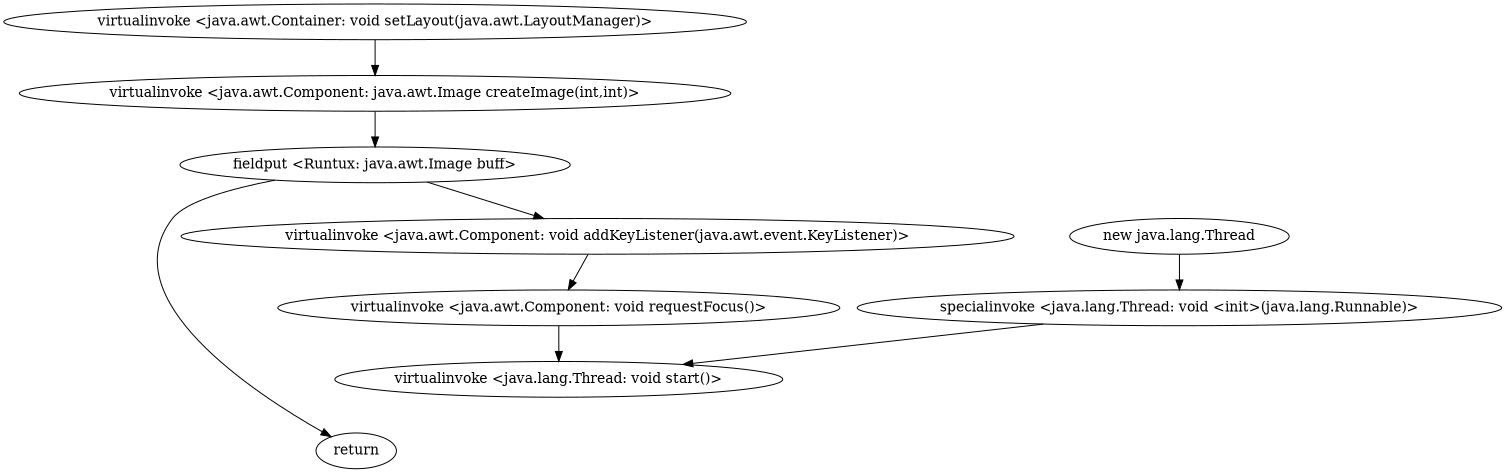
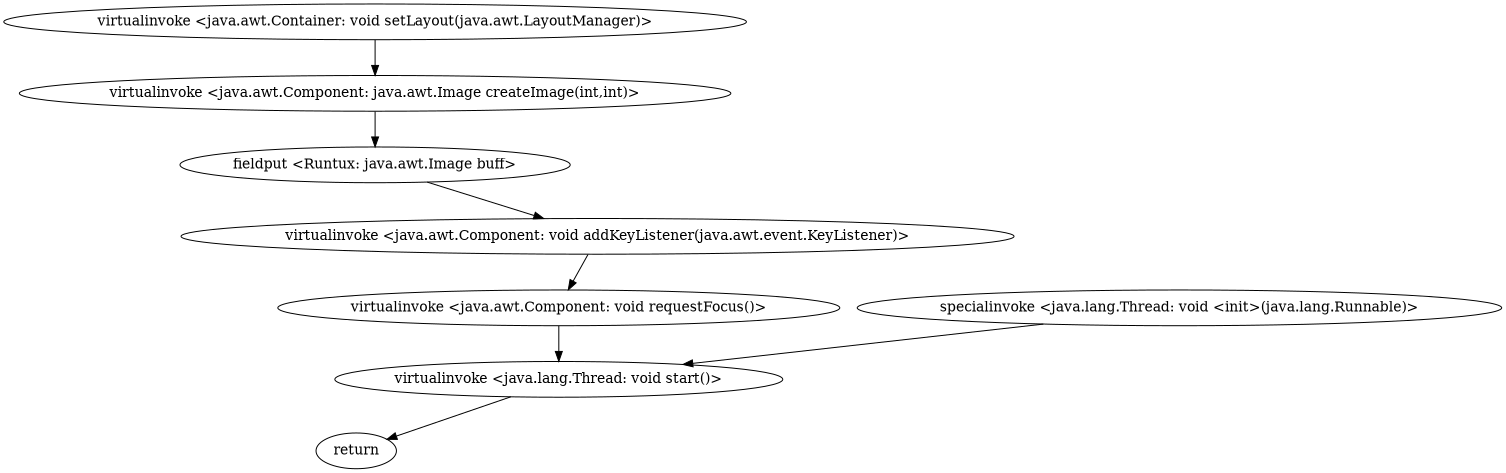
(1179, 236) -> none
(171, 303) -> (454, 416)
